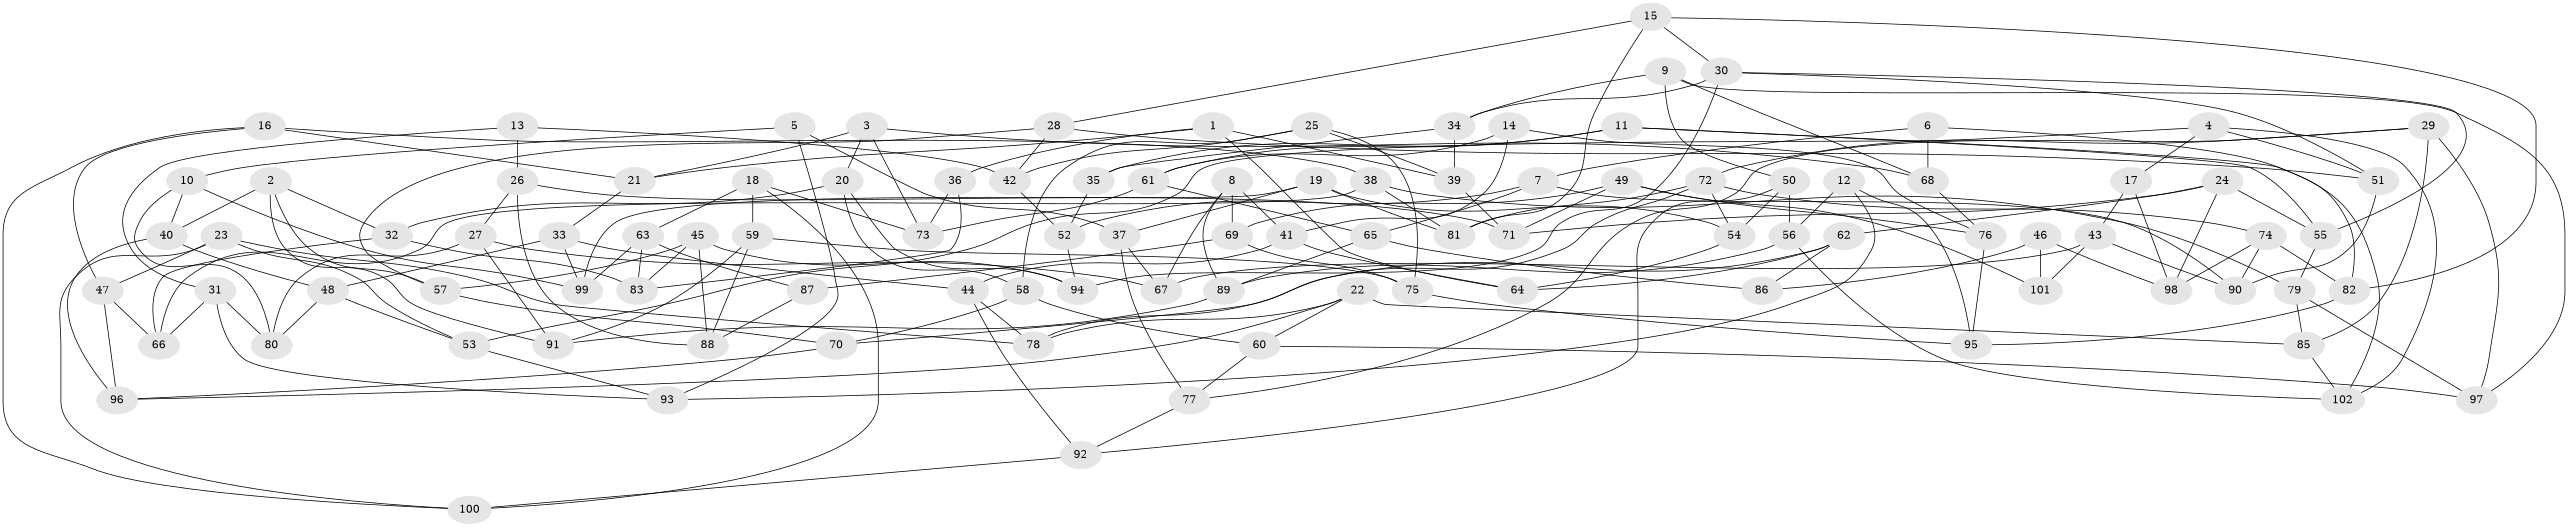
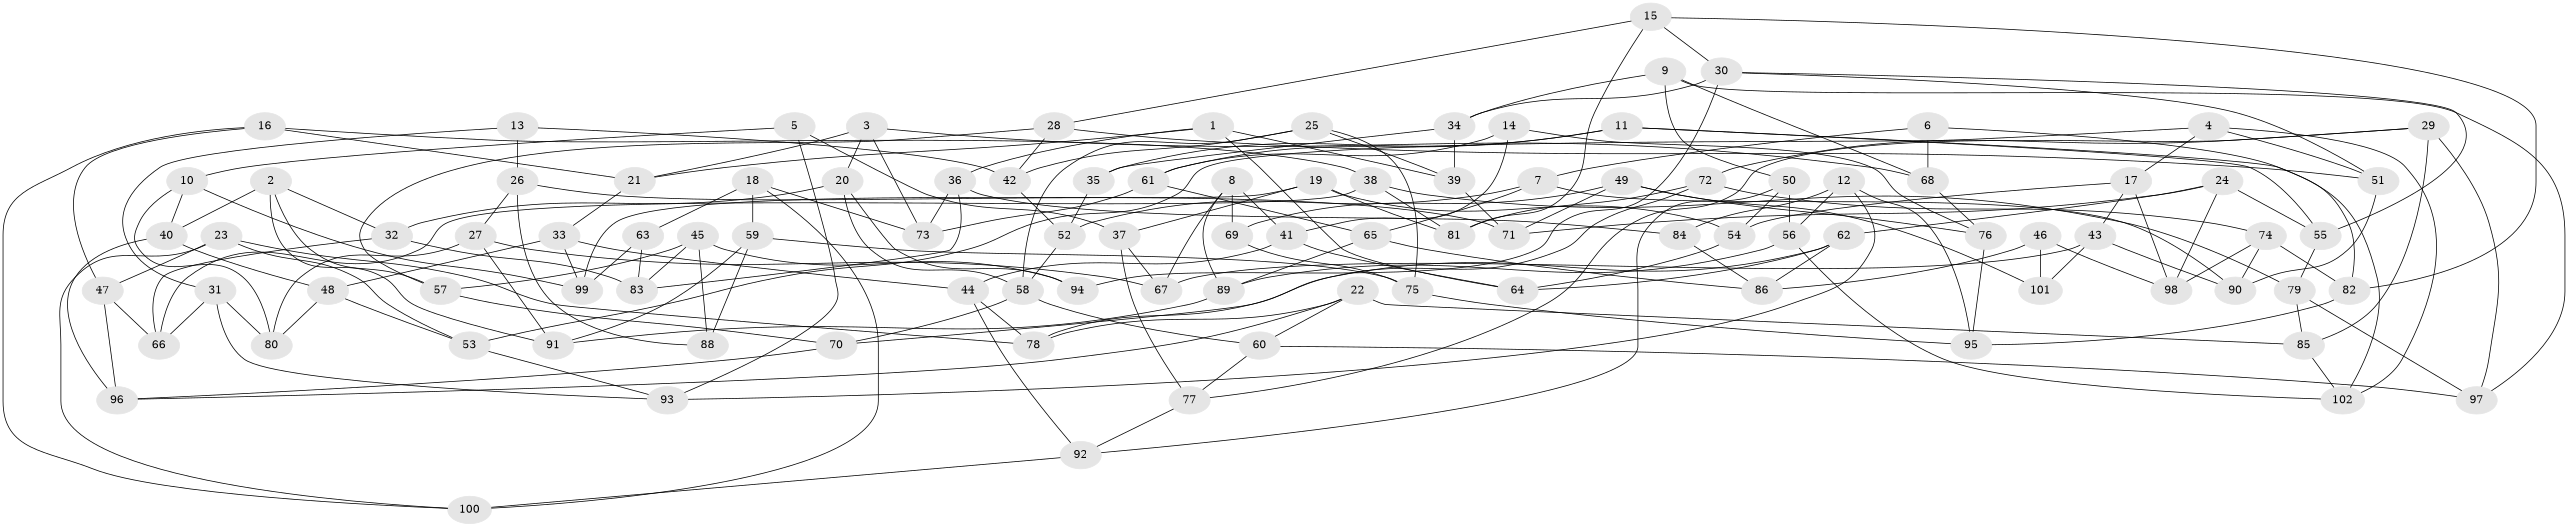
(1720, 209) -> (1966, 195)
none -> (1680, 236)
(1073, 269) -> (1045, 262)
(808, 291) -> none
